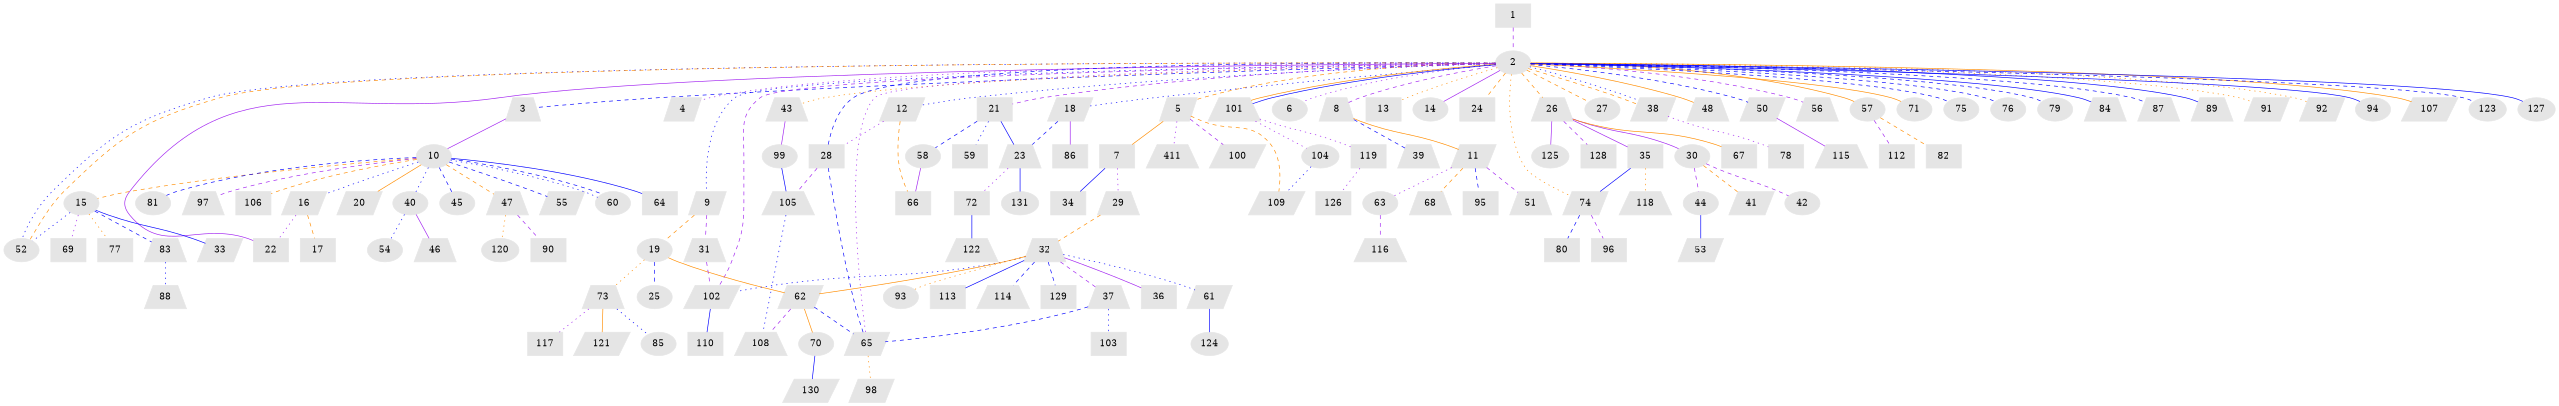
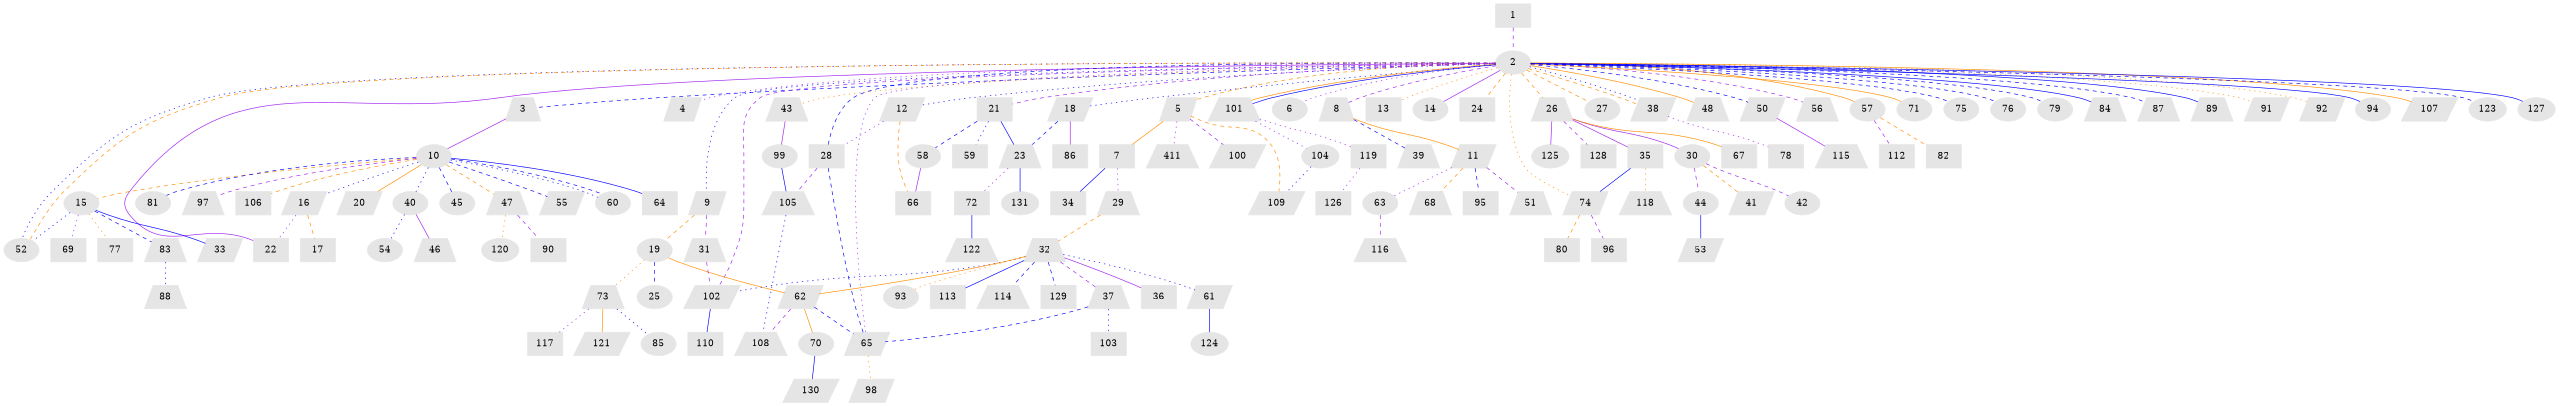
(1574, 227) -> (1574, 227)
